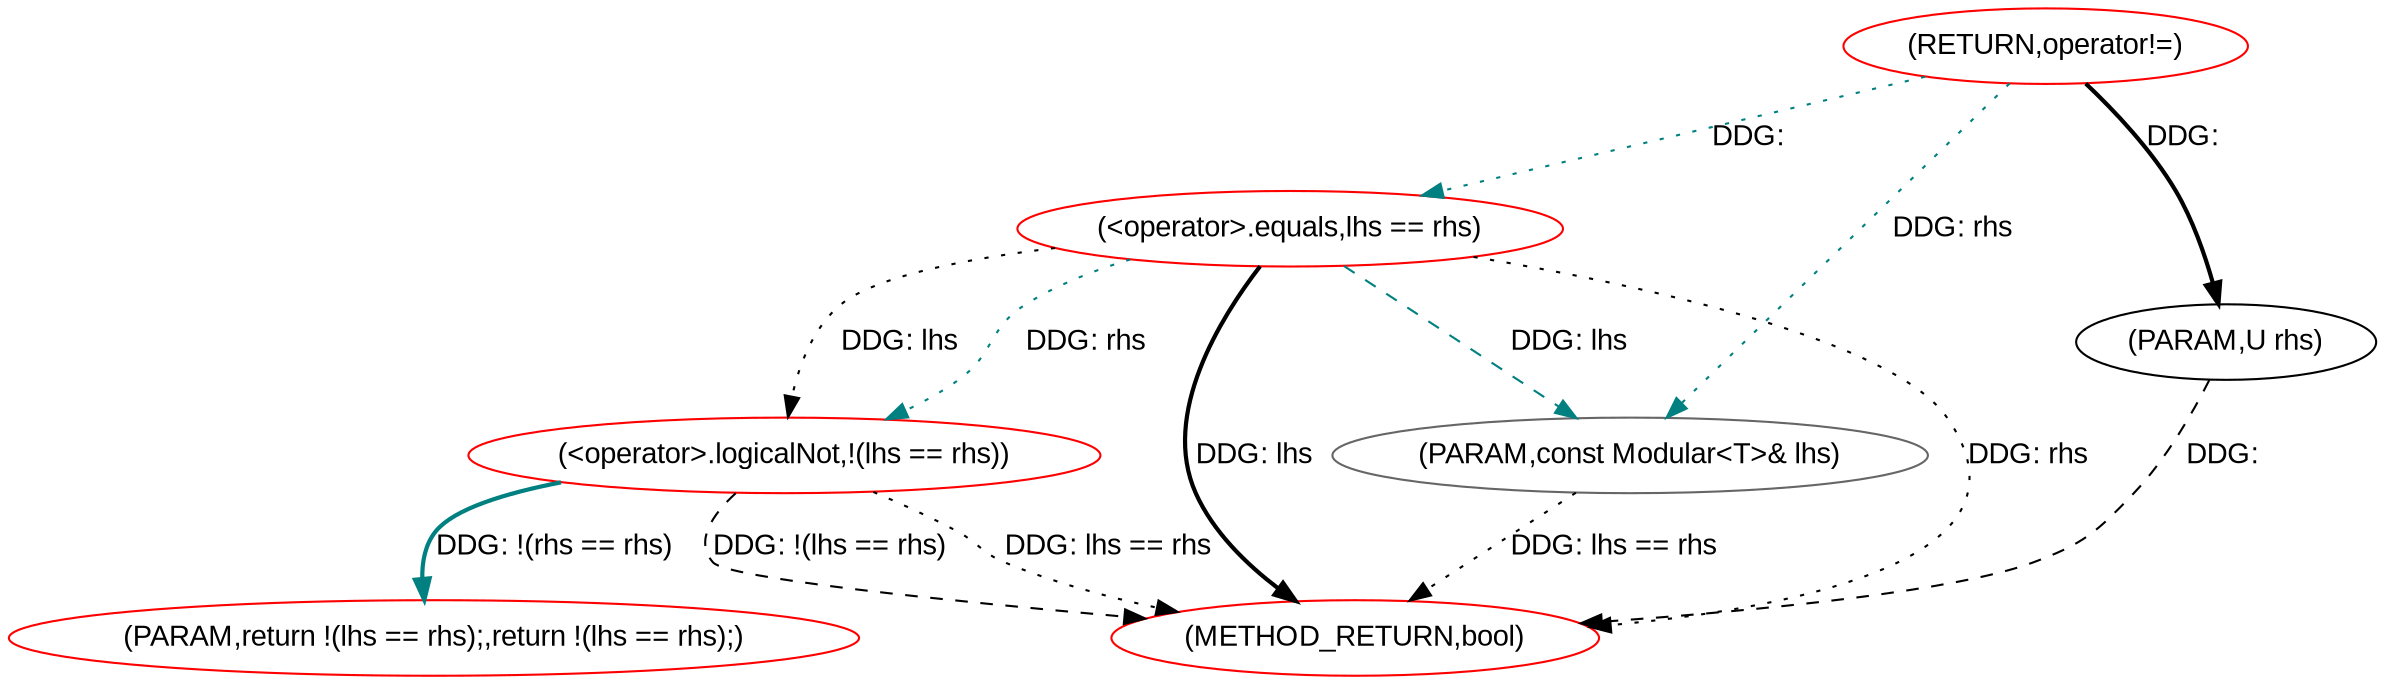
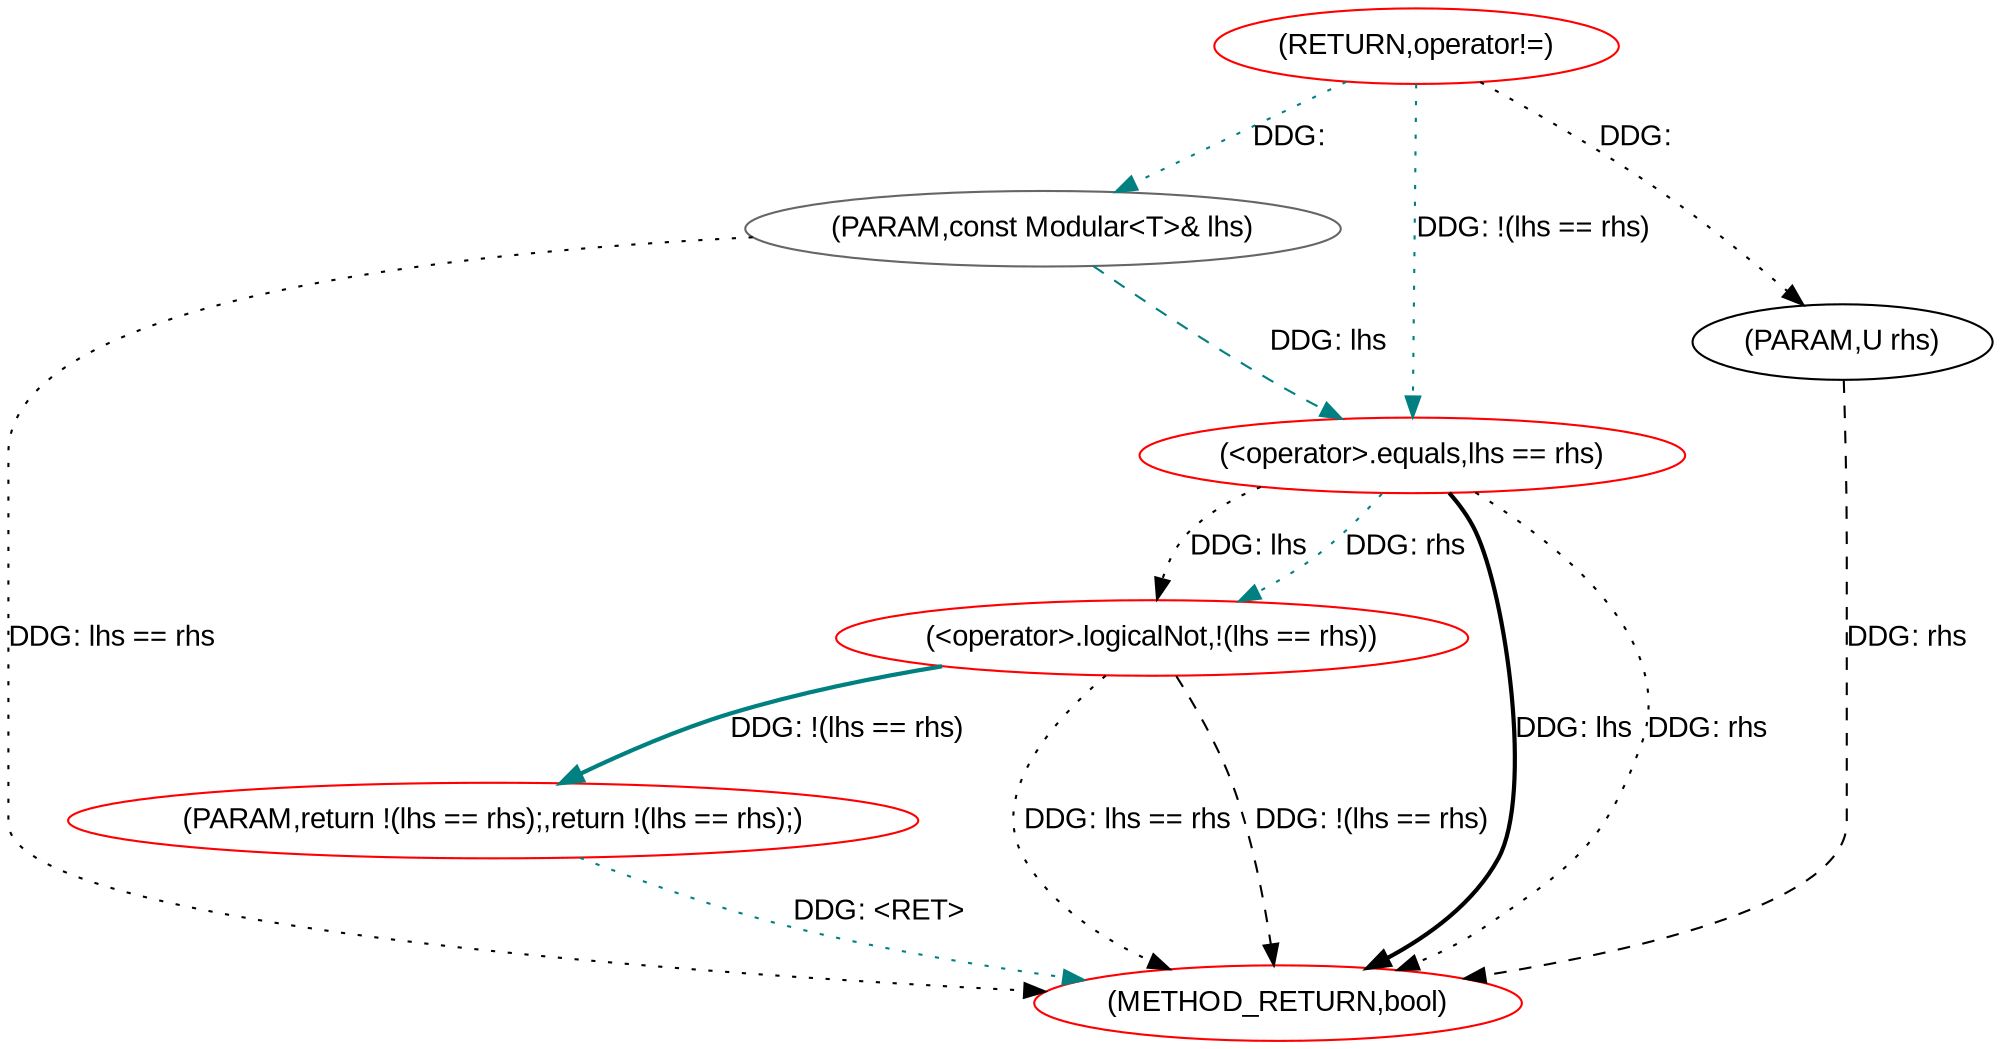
(1753, 137) -> (1534, 229)
(2165, 174) -> (1640, 177)
(1953, 229) -> (1294, 137)
(1451, 336) -> (1206, 341)
(2227, 455) -> (1908, 638)
(555, 547) -> (848, 729)
none -> (817, 933)
